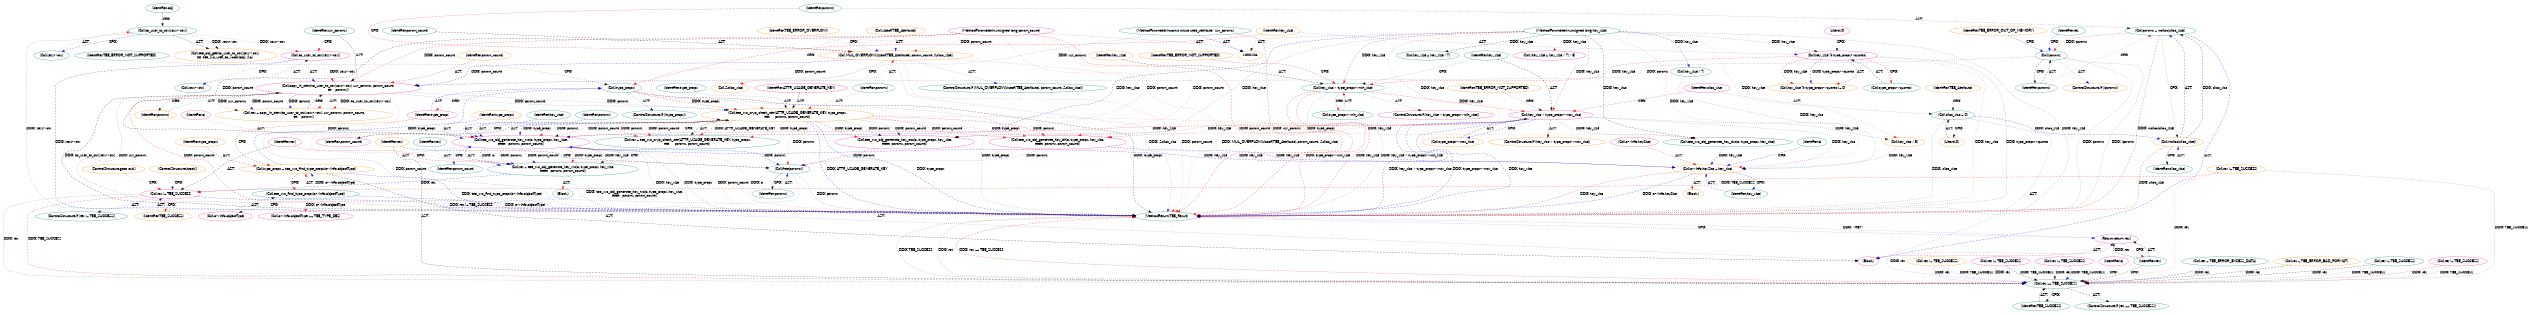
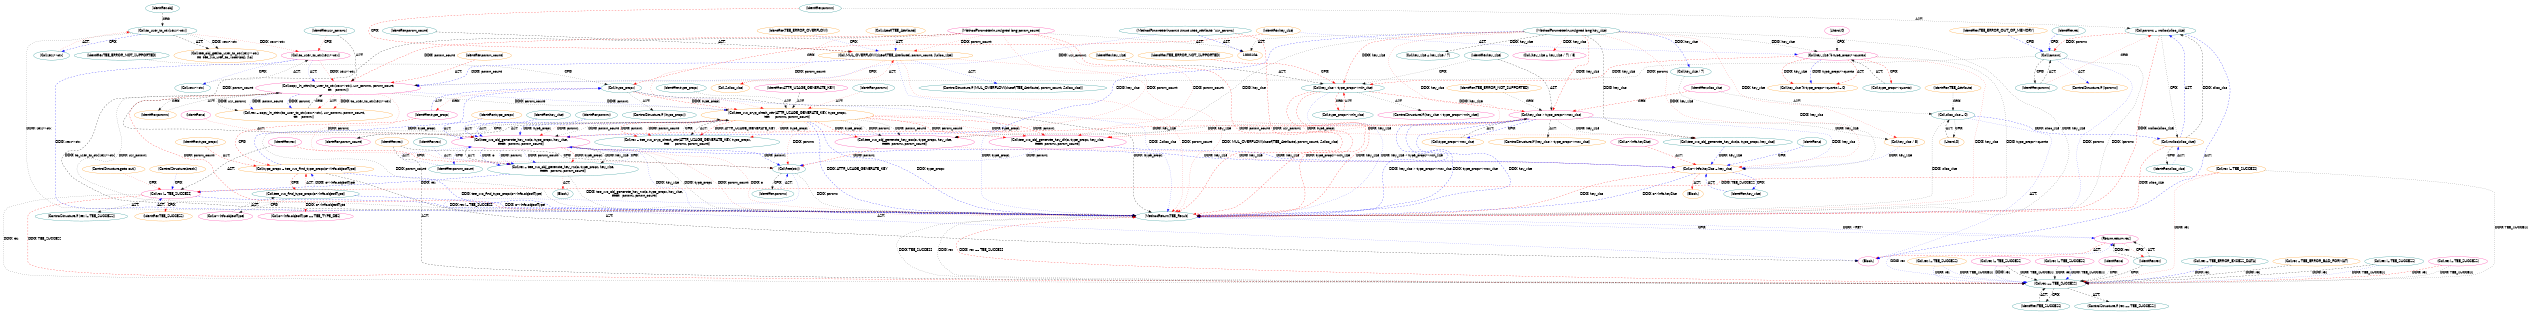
(789, 169) -> (789, 169)
